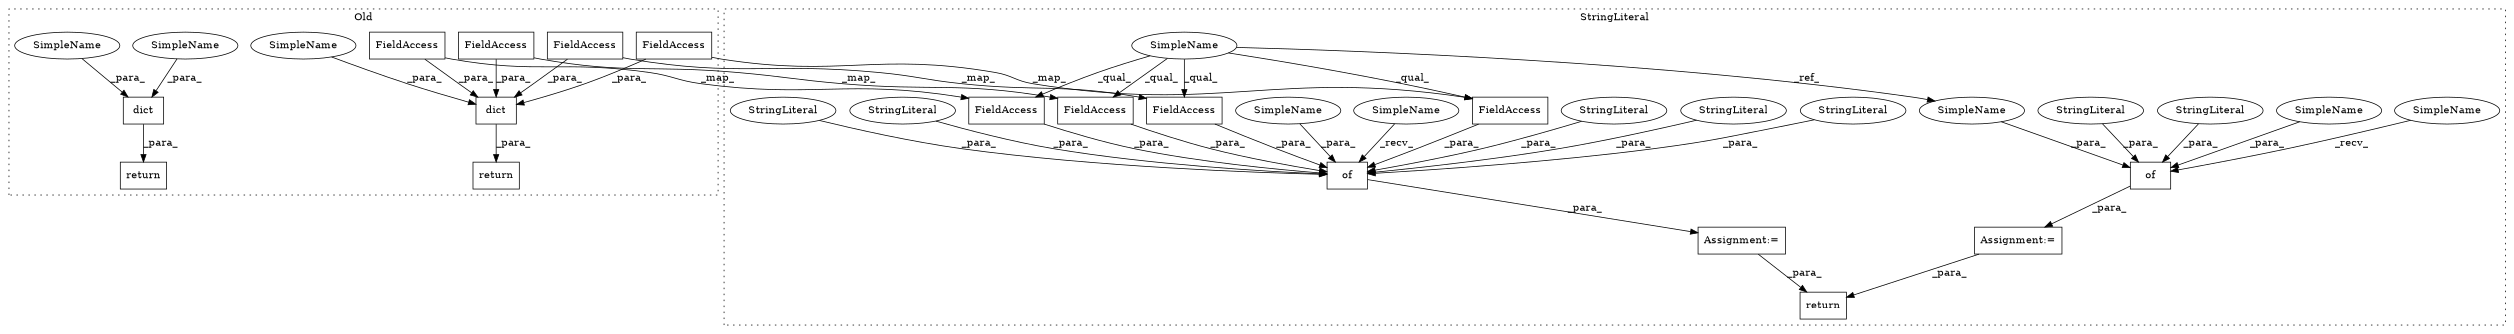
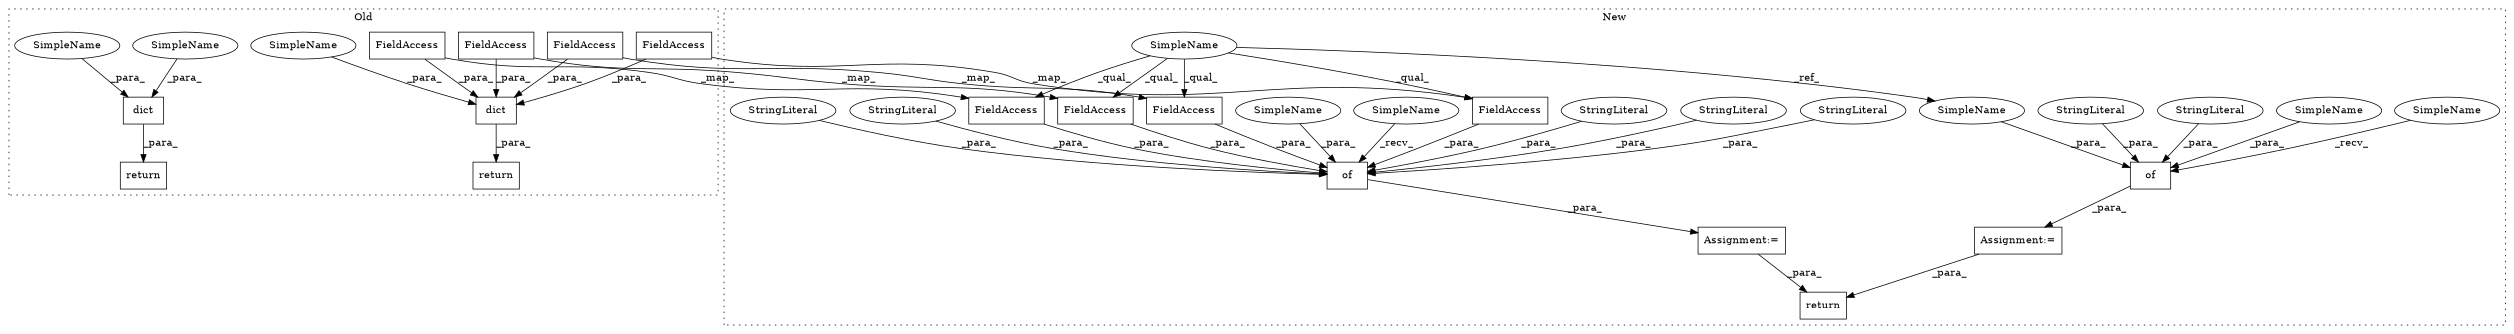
(1615, 18) -> (1615, 18)
